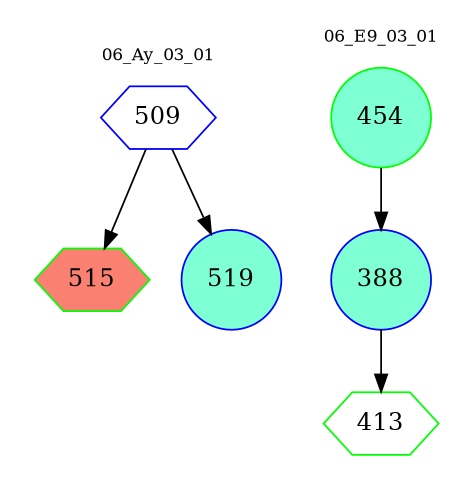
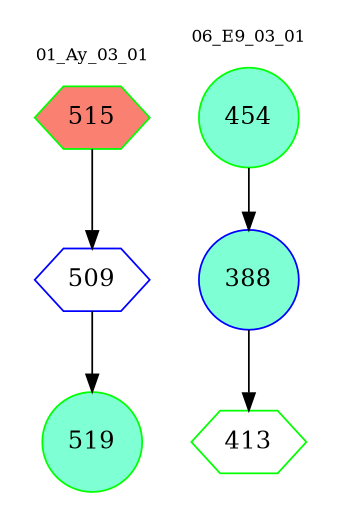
(158, 56) -> (92, 56)
(129, 191) -> (92, 190)
(231, 280) -> (92, 442)
